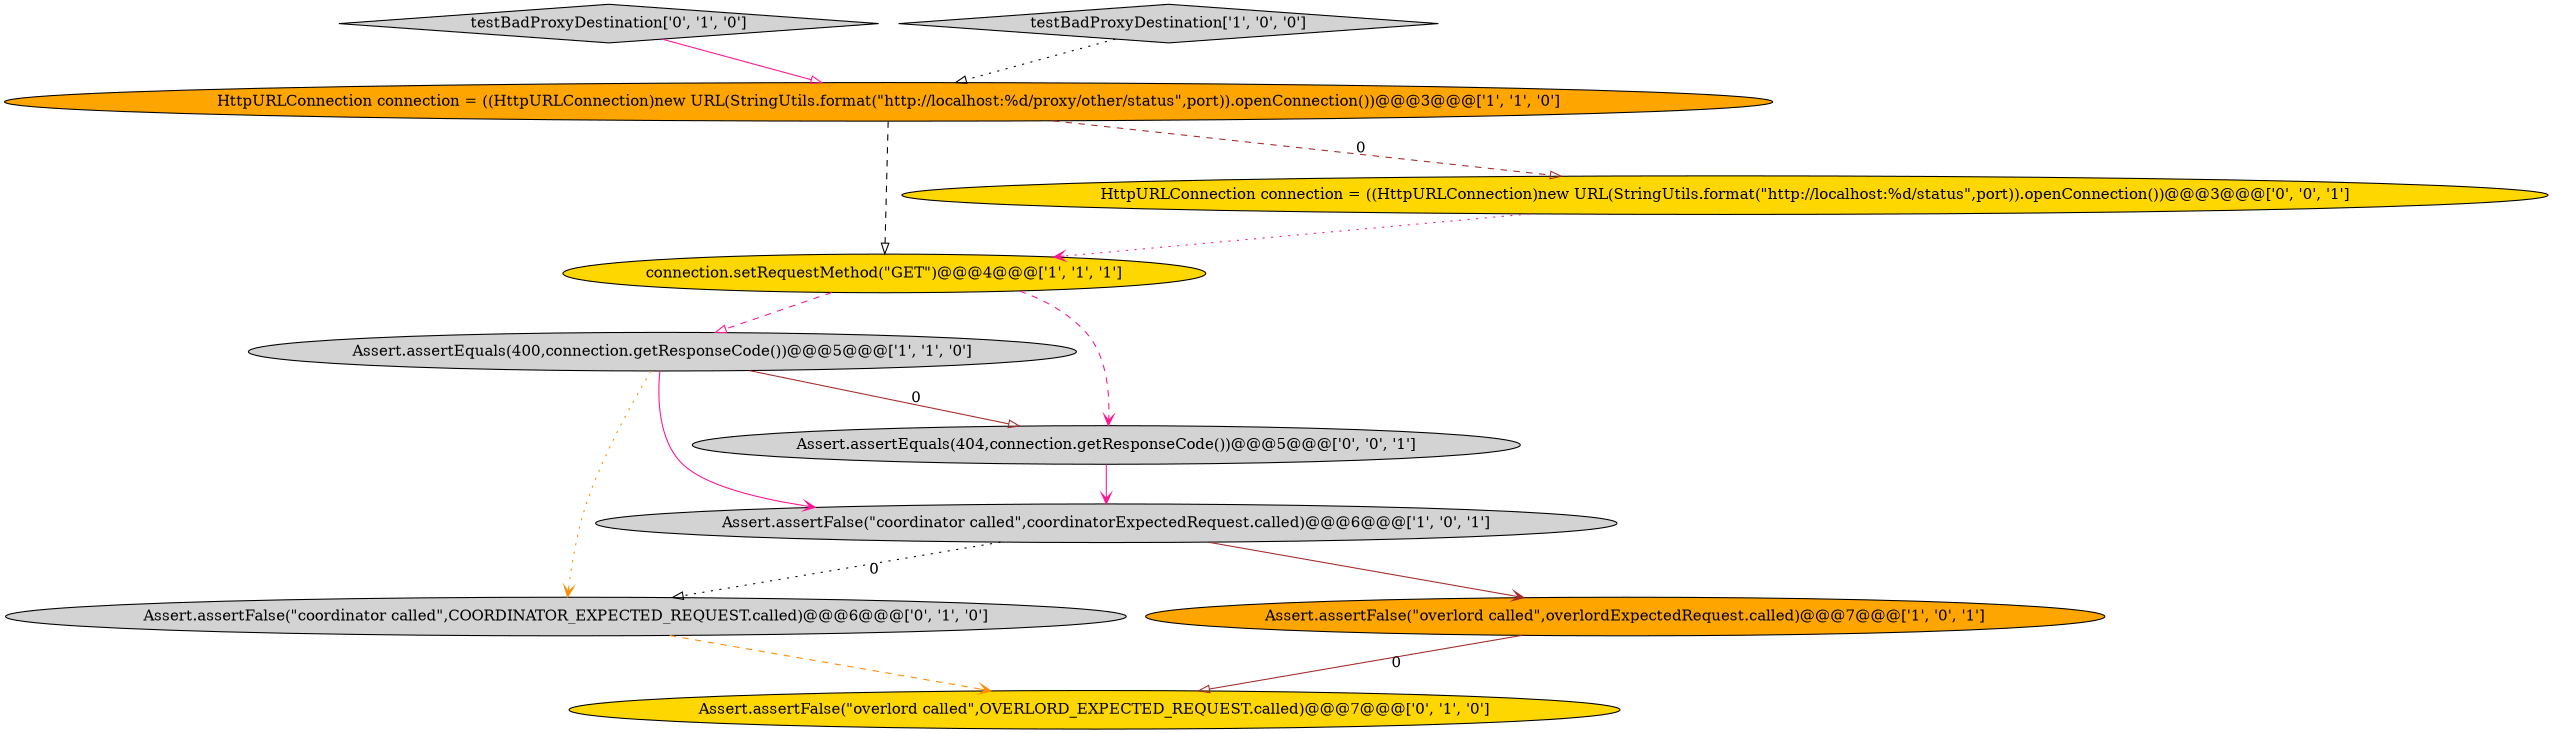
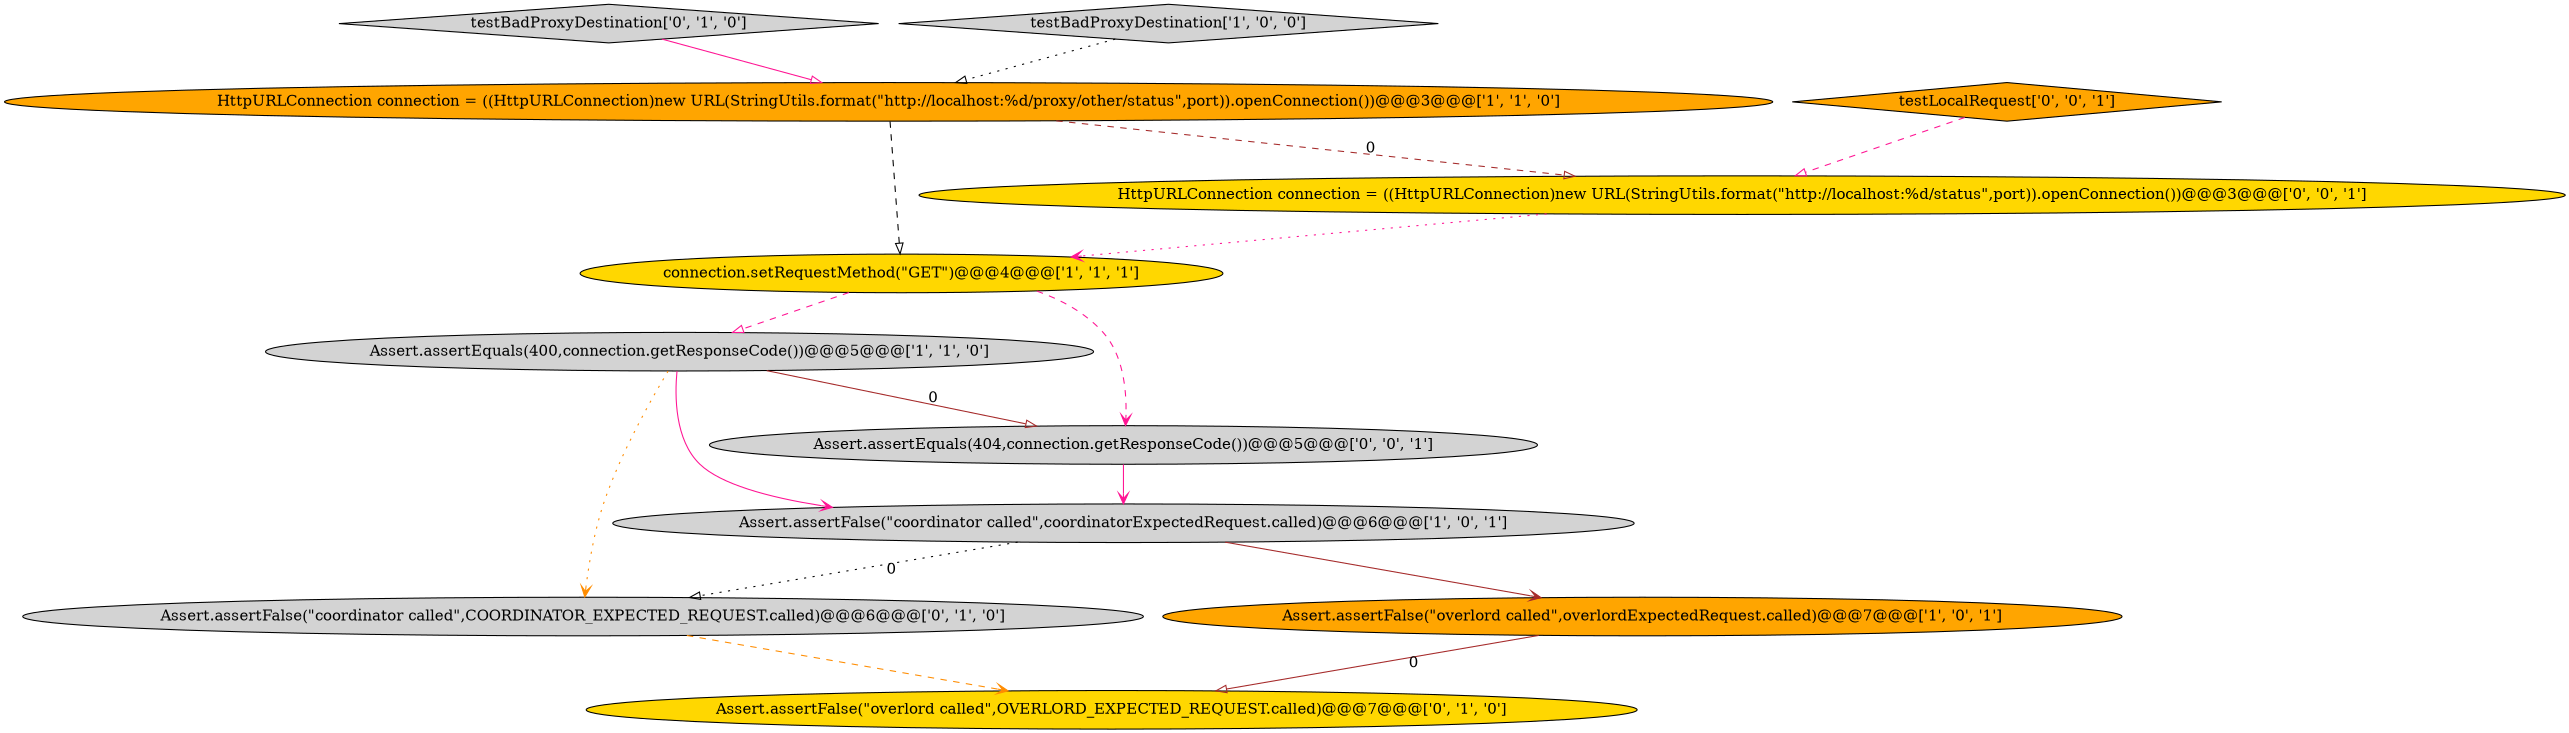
none -> (2007, 102)
